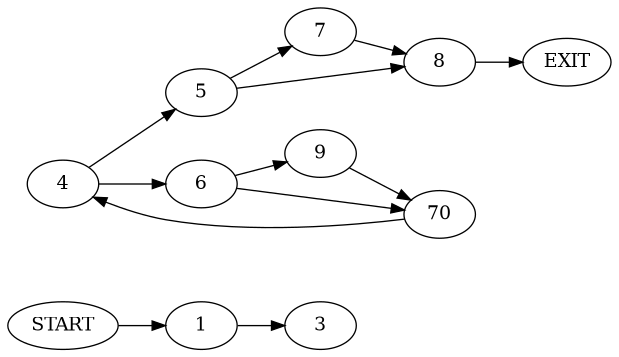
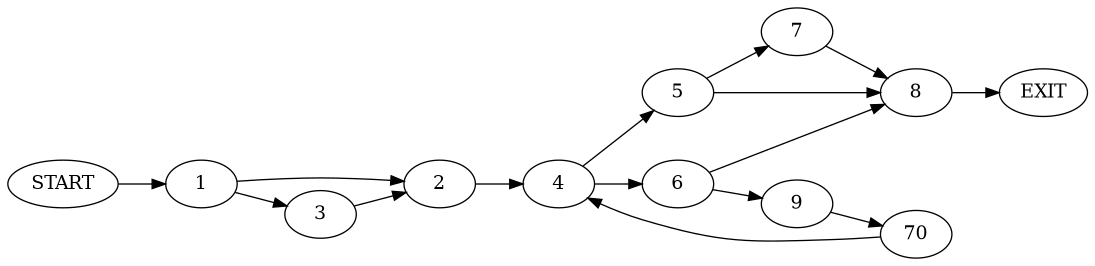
none -> (440, 184)
(314, 198) -> (791, 141)
